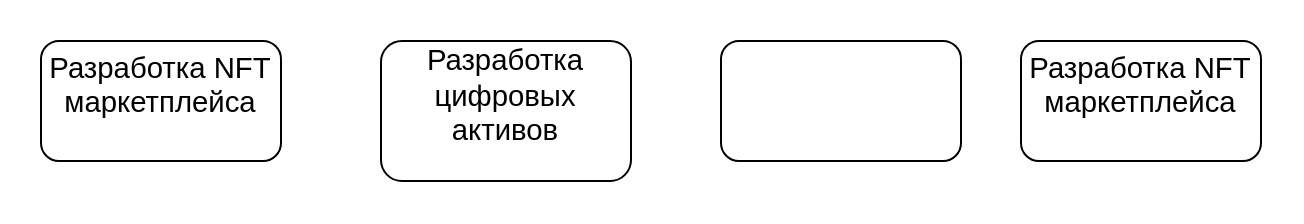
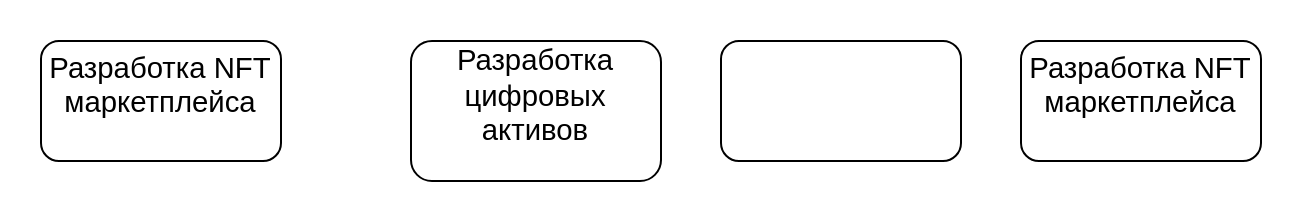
(506, 111) -> (536, 111)
